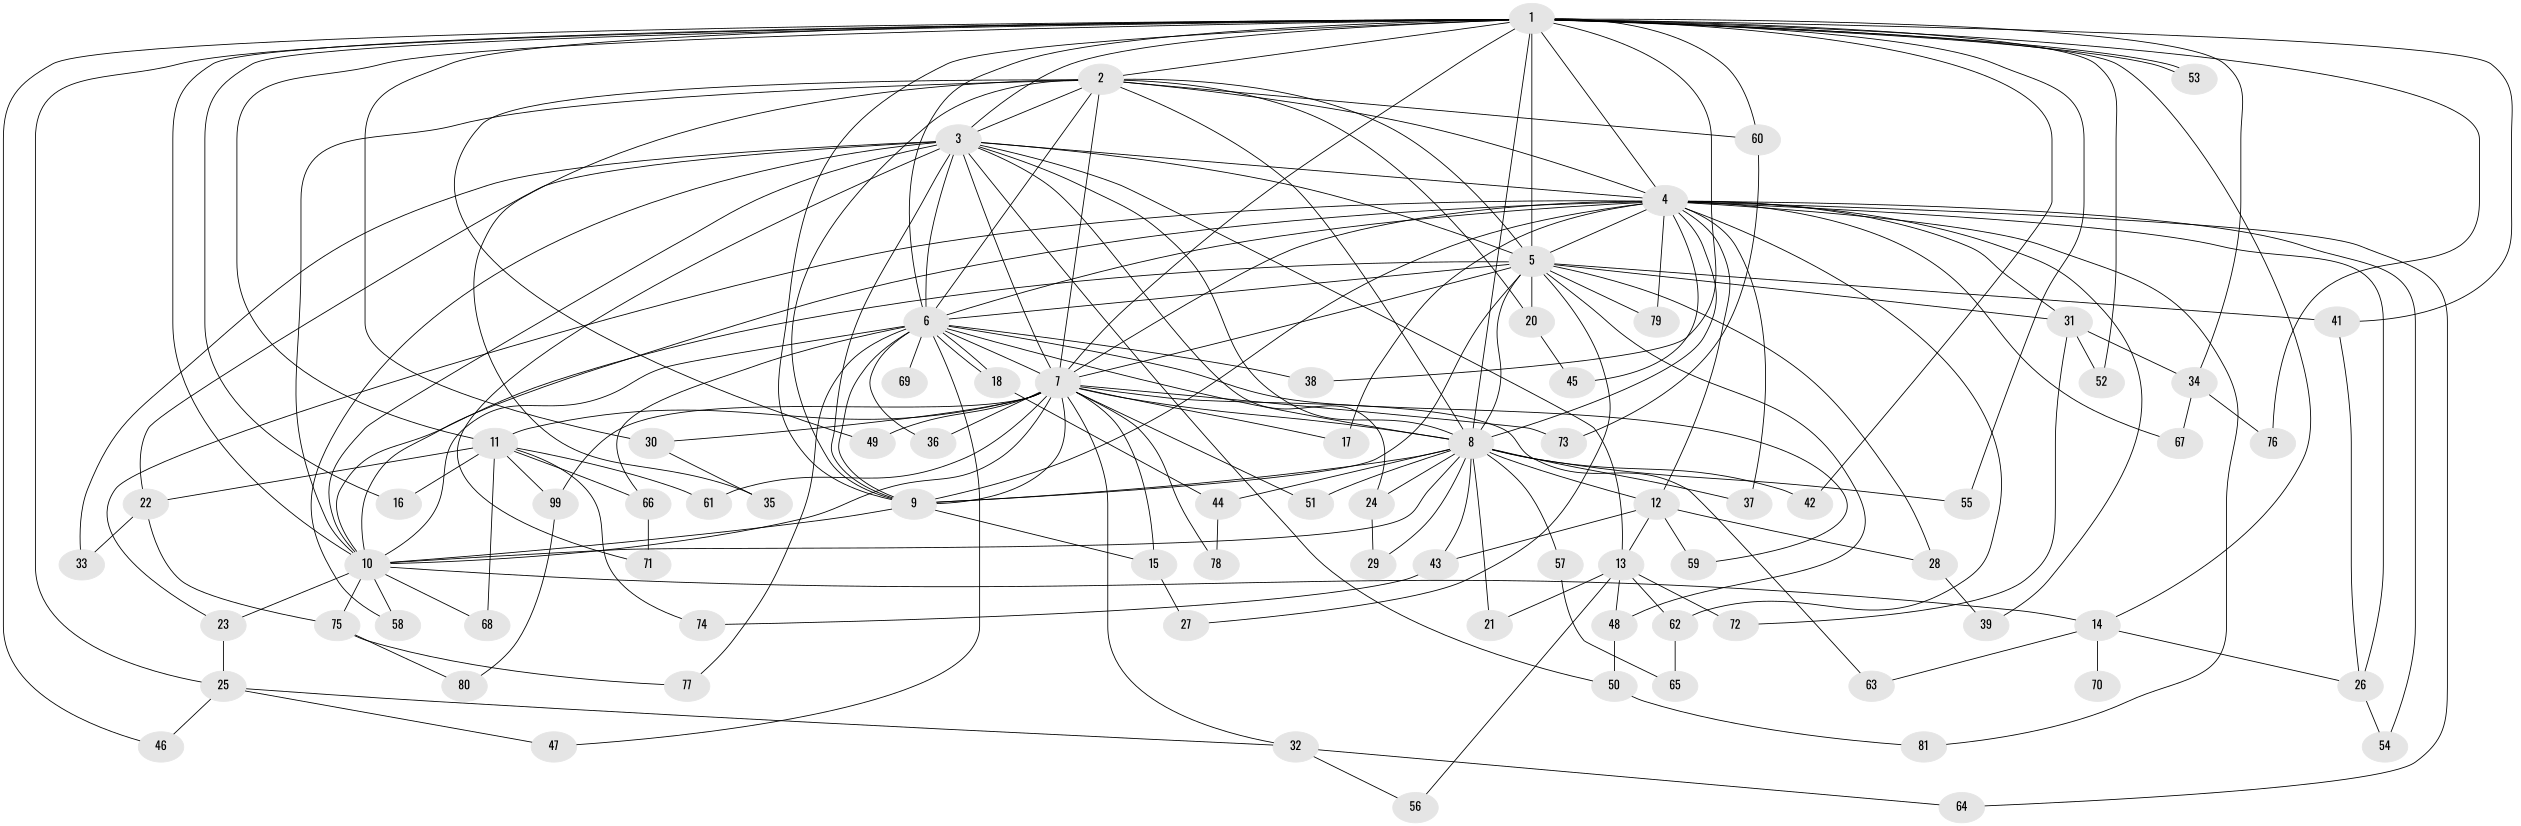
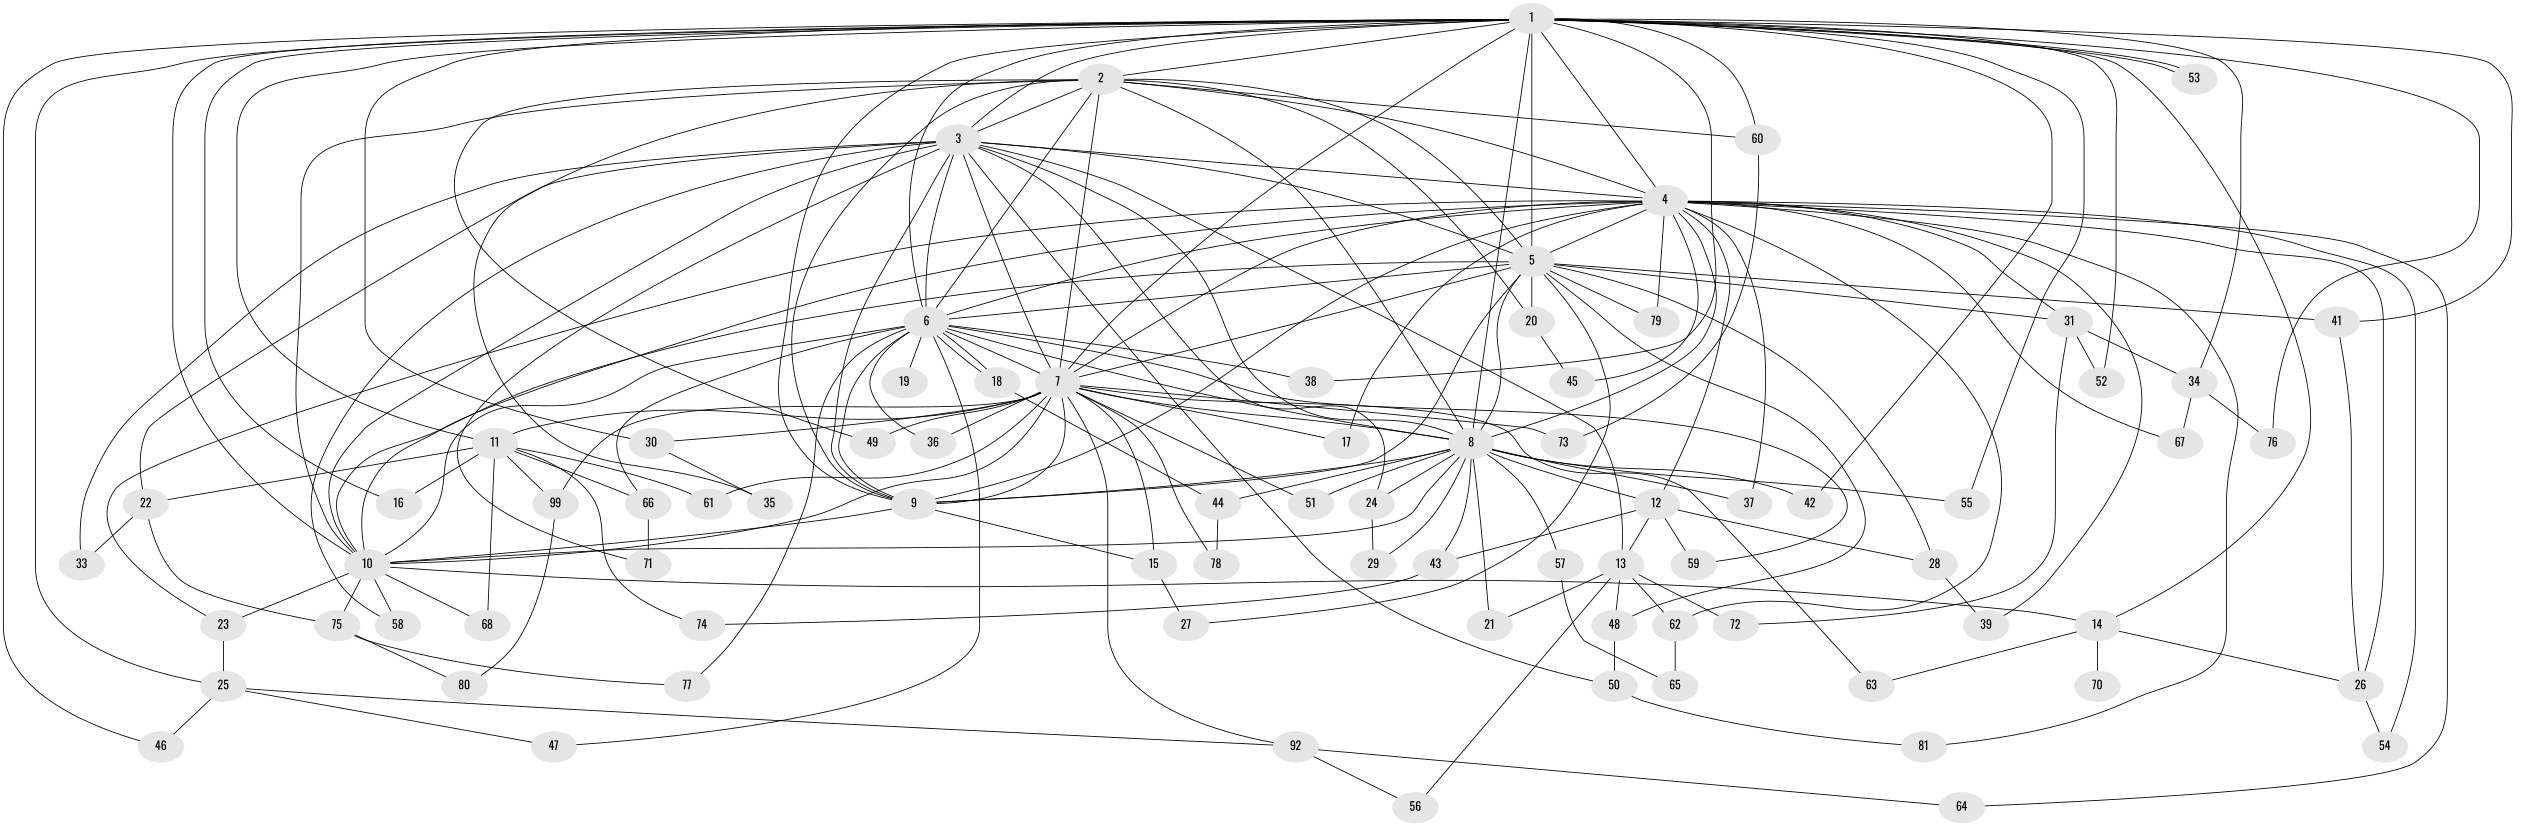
(905, 383) -> (905, 383)
(1296, 747) -> (1296, 747)
